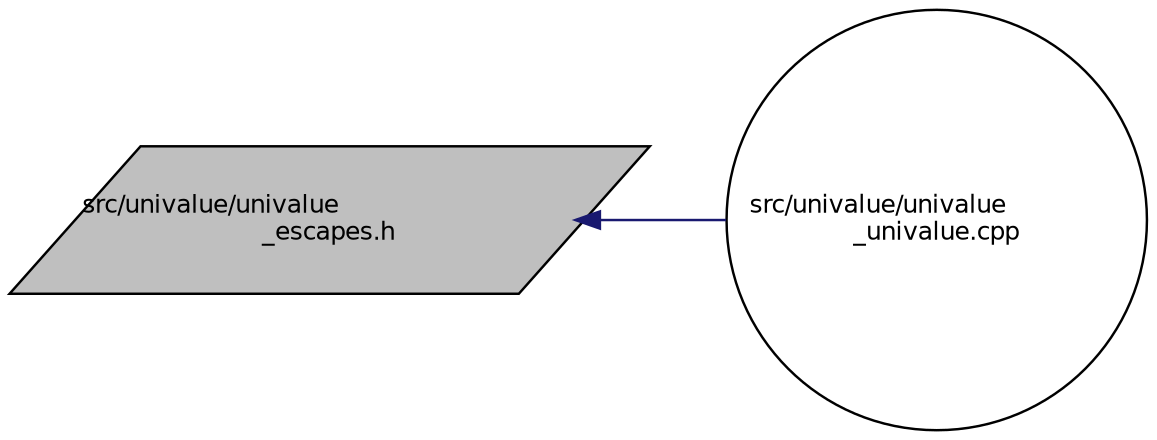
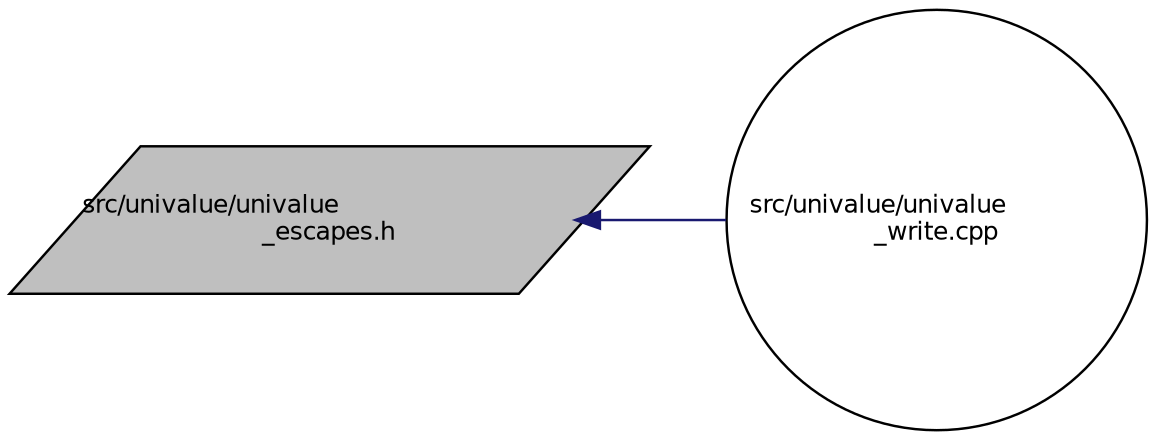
(937, 220) -> (937, 220)
